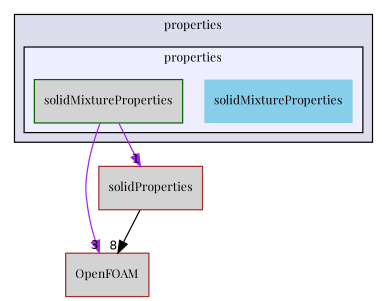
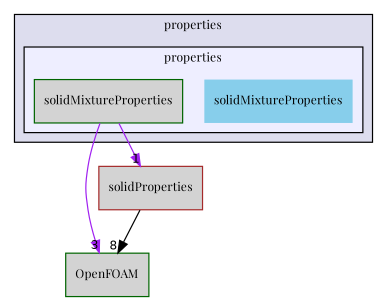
(107, 275) -> (107, 275)
